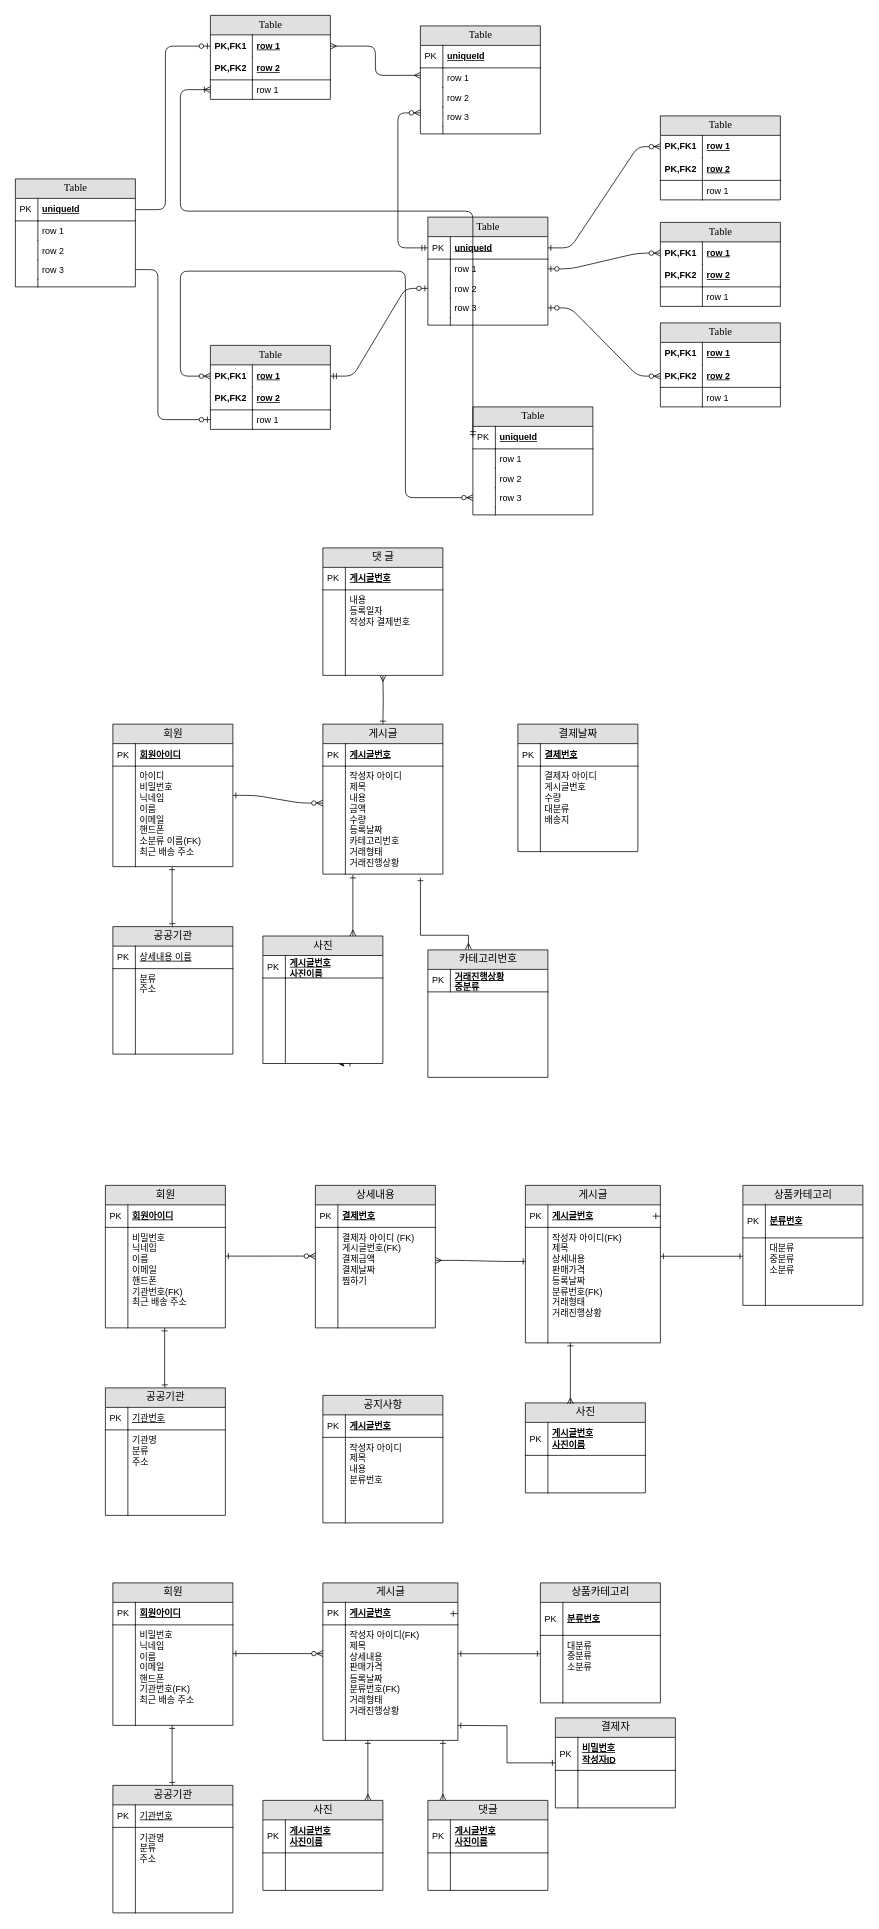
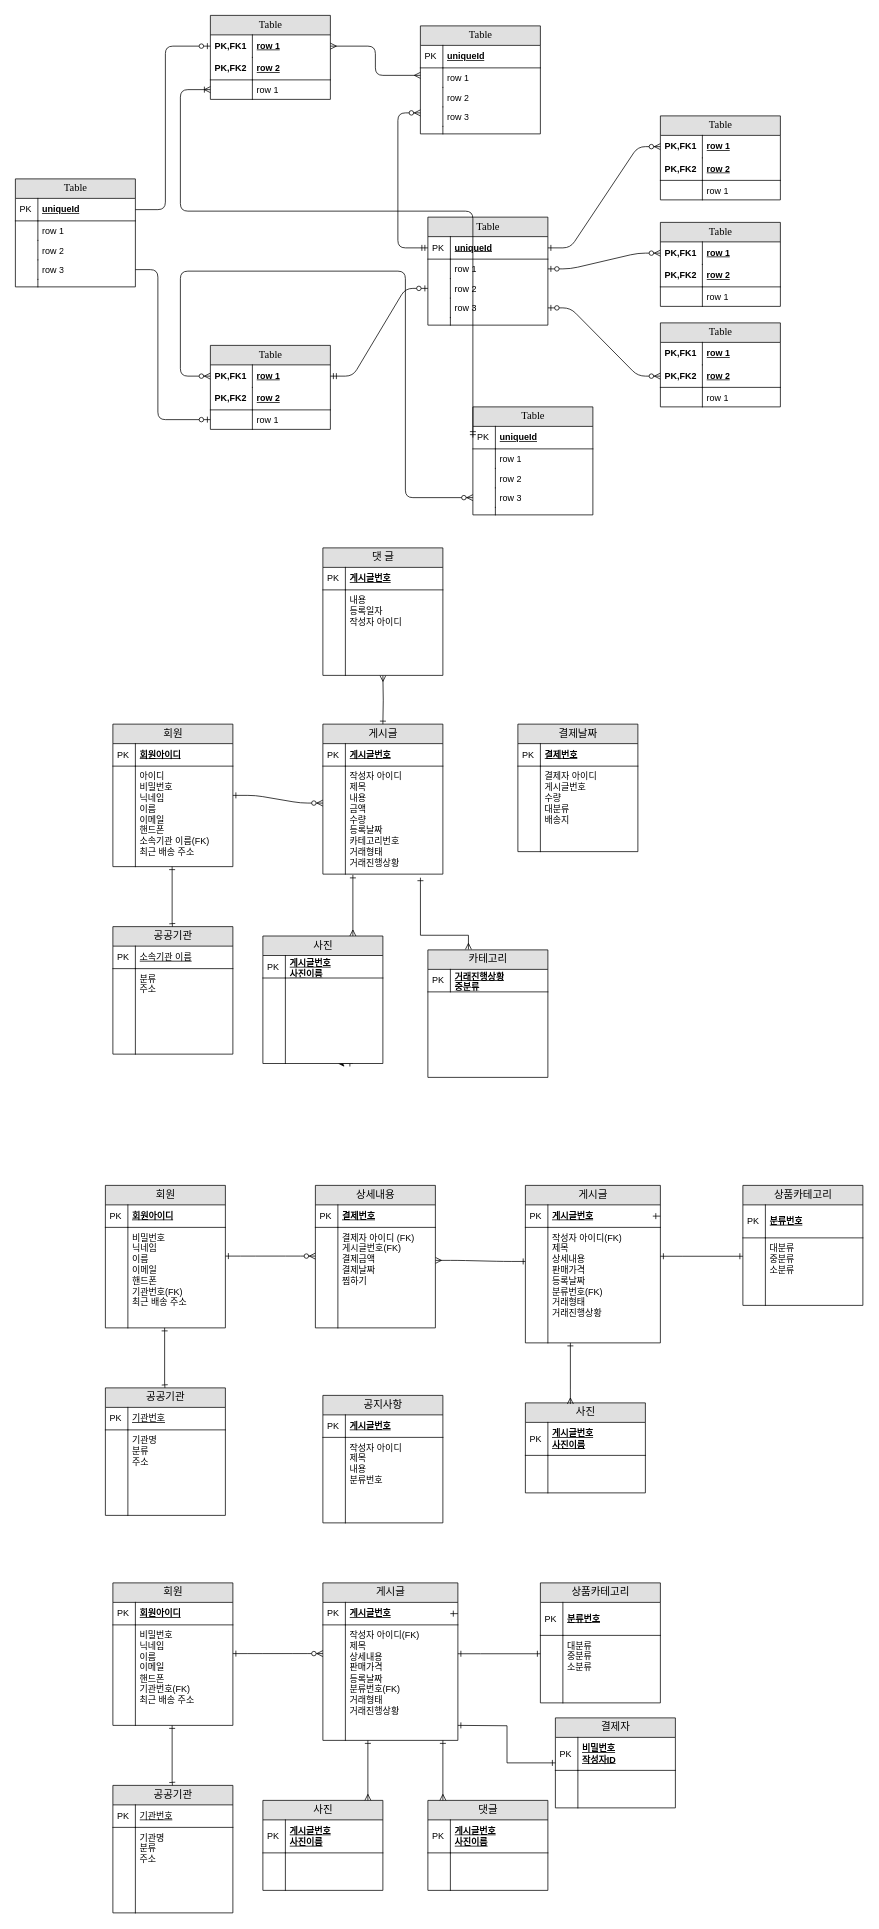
(383, 611) -> (378, 611)
(174, 815) -> (178, 815)
(168, 957) -> (168, 957)
(488, 960) -> (488, 960)
